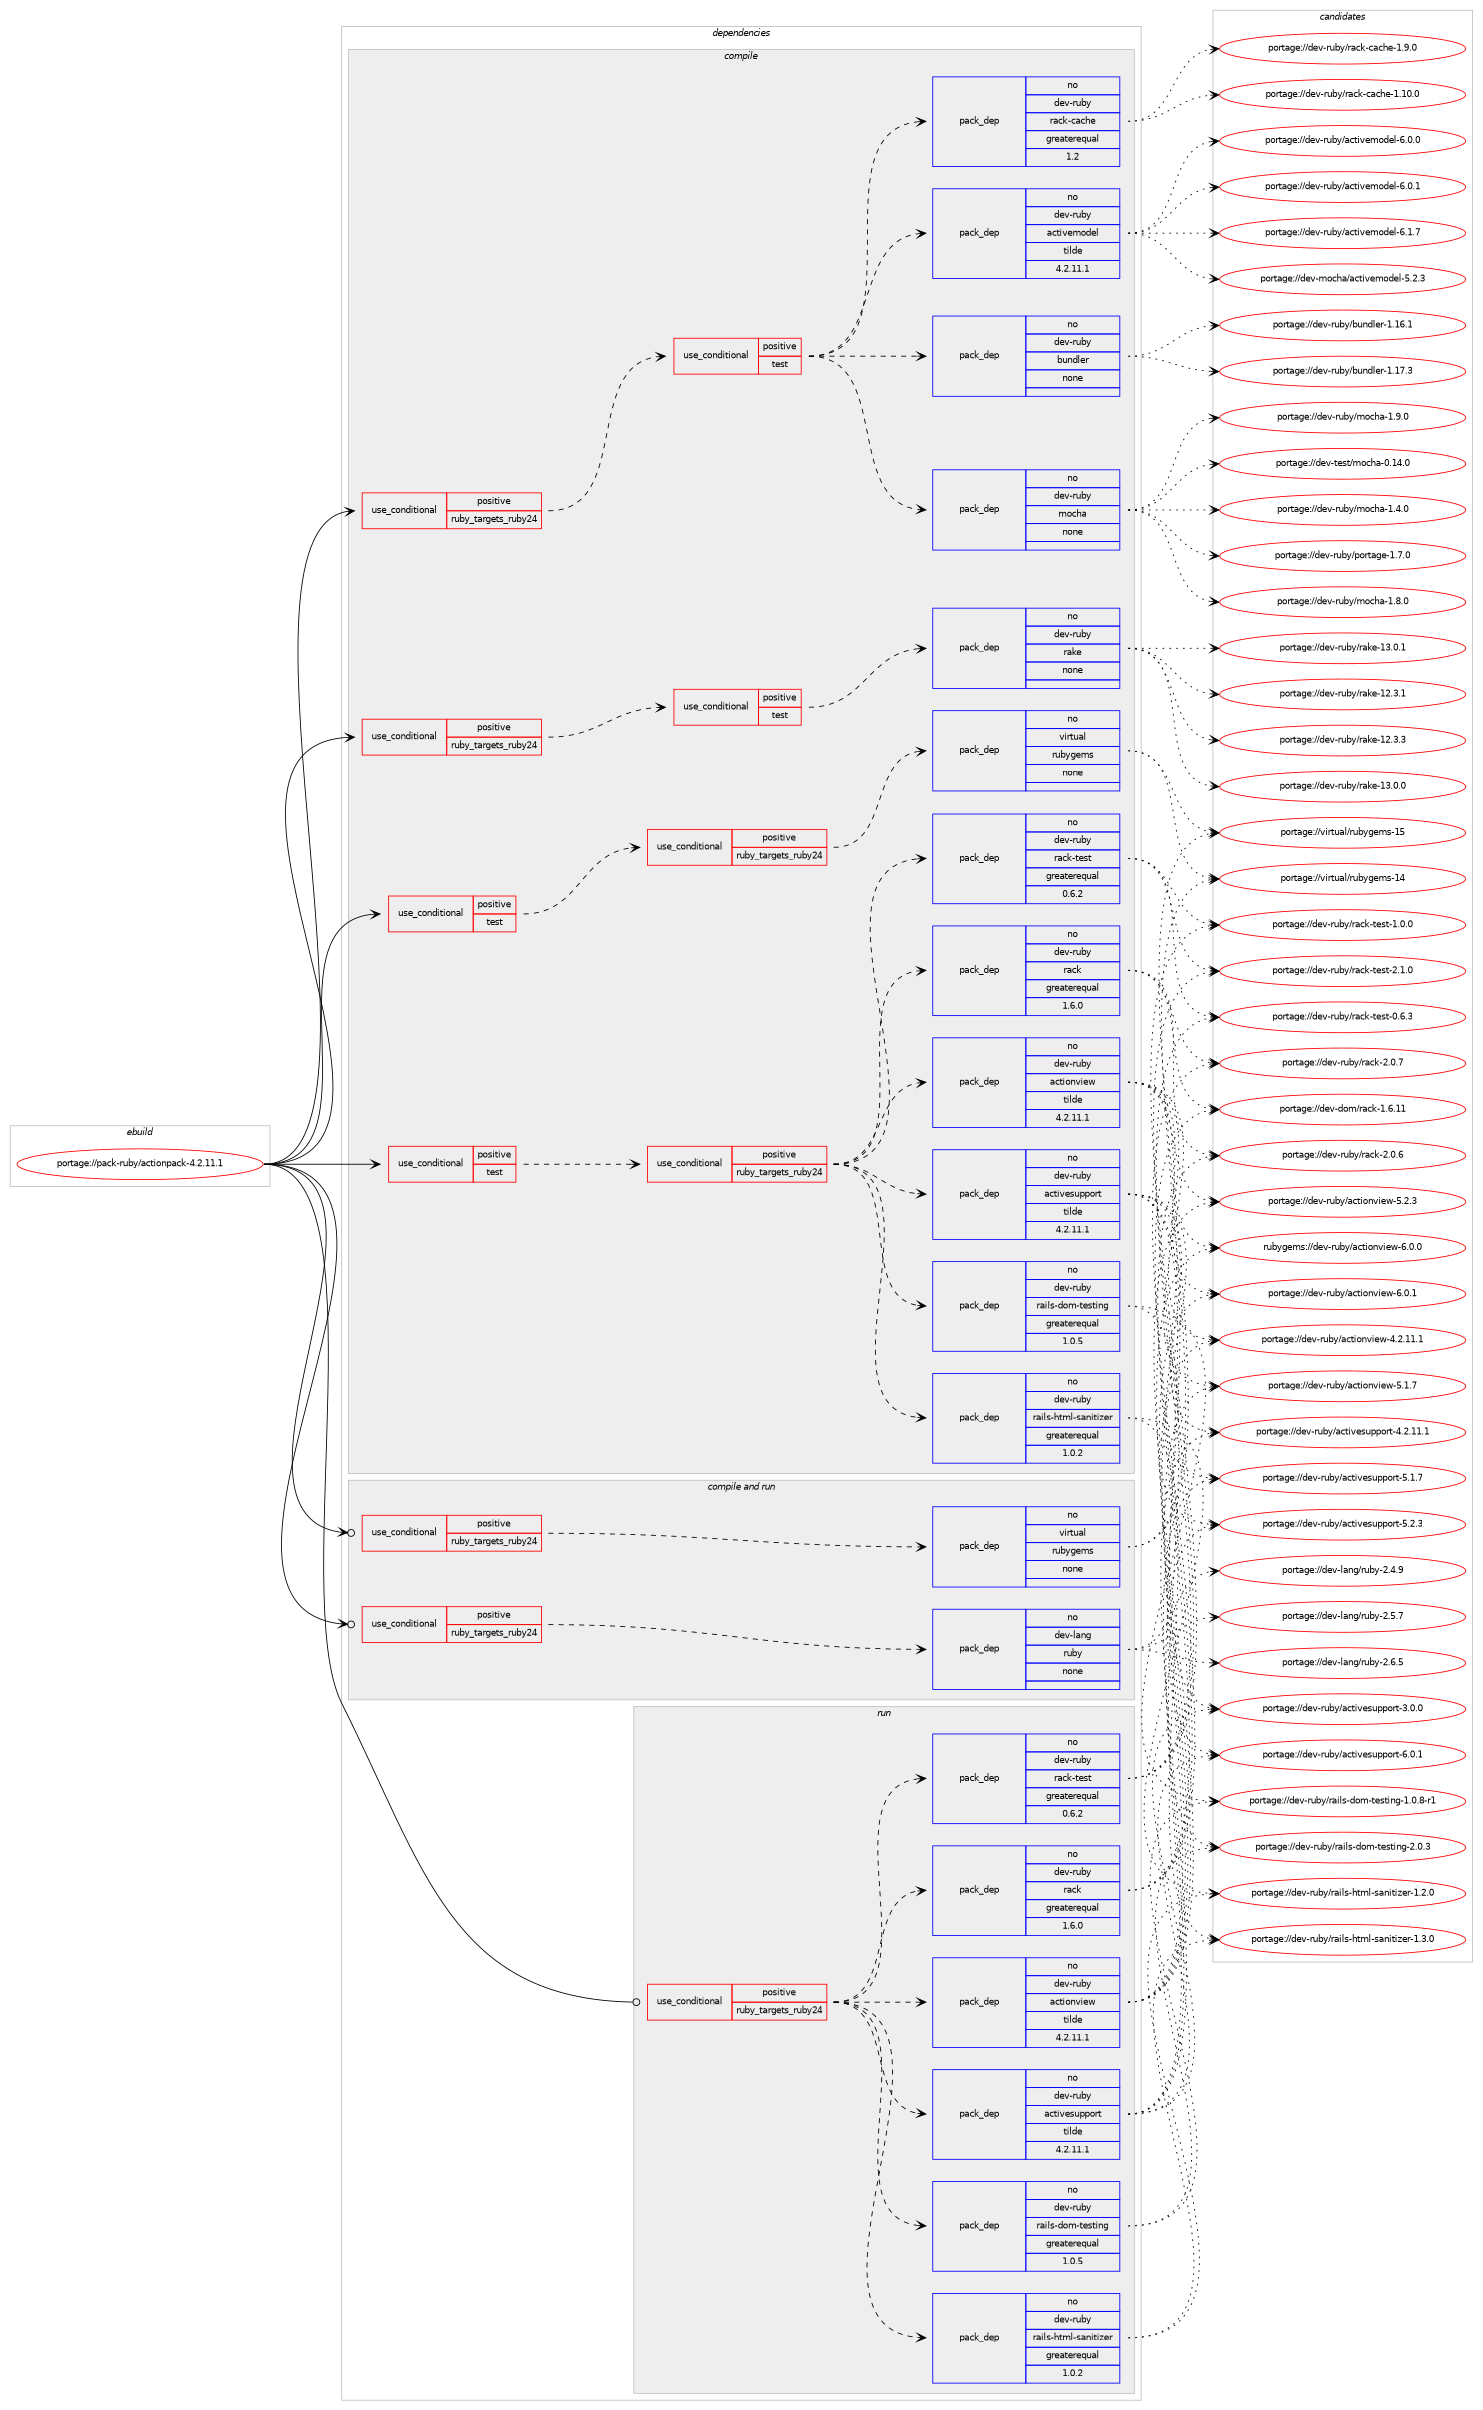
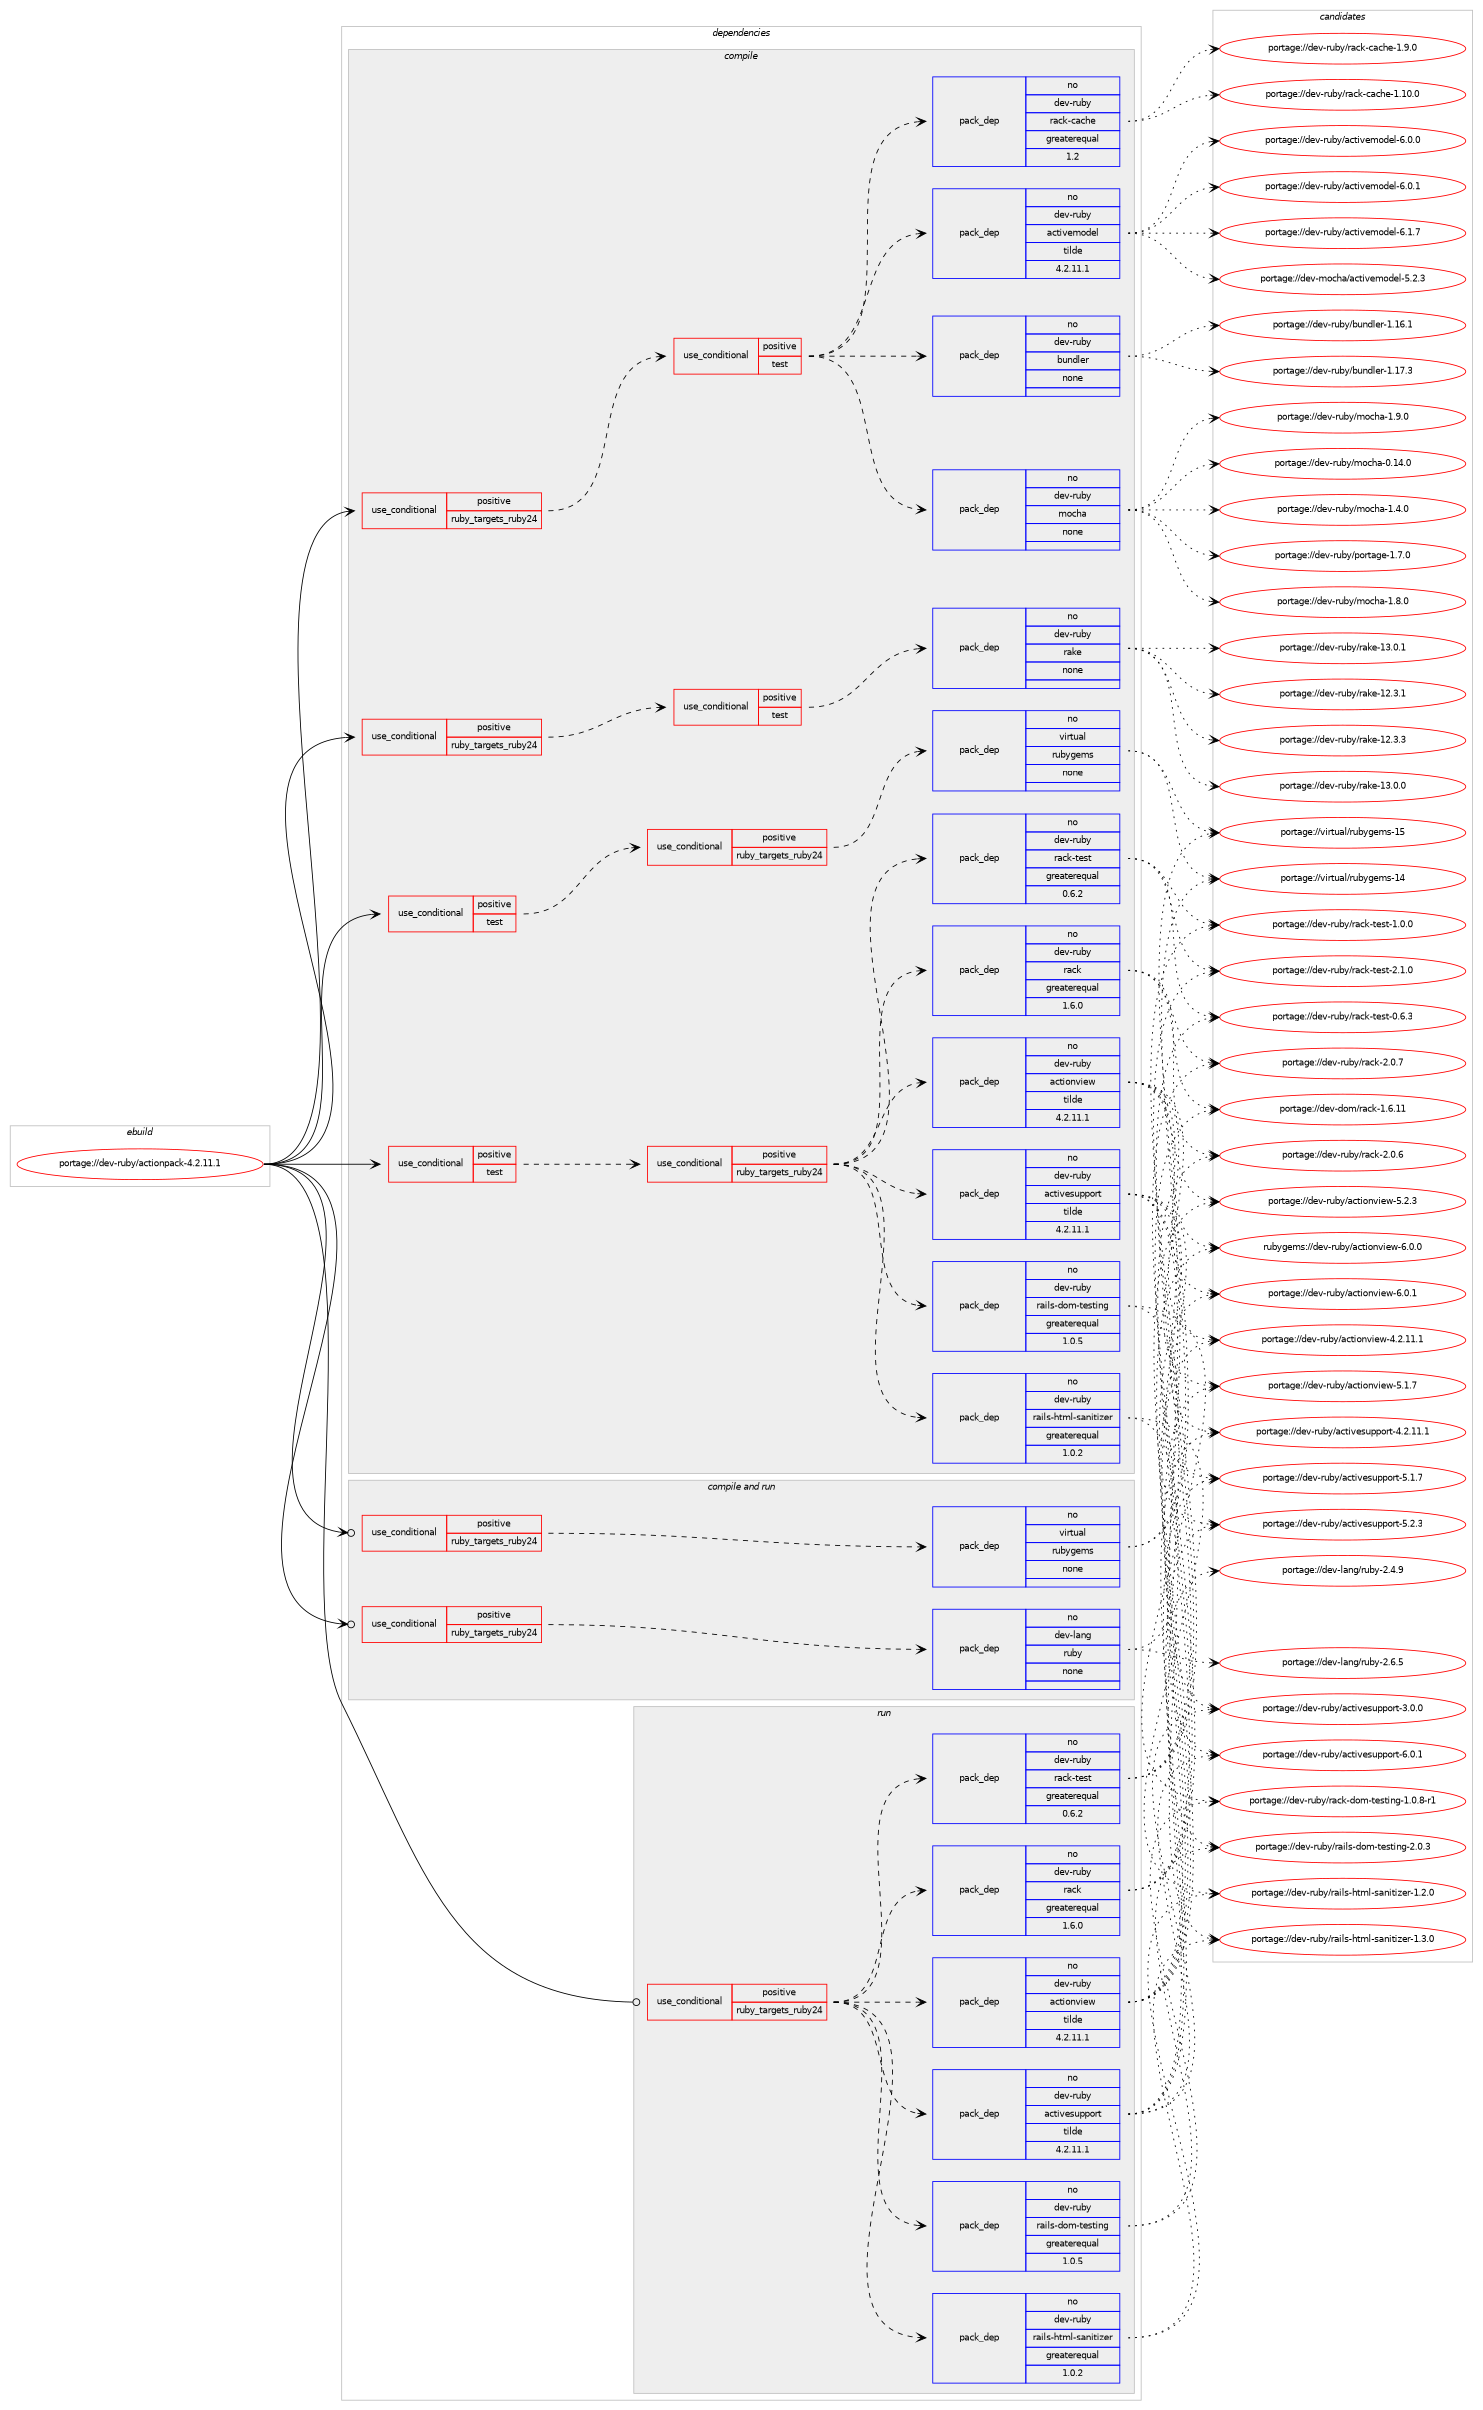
(1343, 464) -> (1343, 464)
(140, 1164) -> (140, 1164)
(1343, 1617) -> none
(1343, 1801) -> (1343, 1801)
